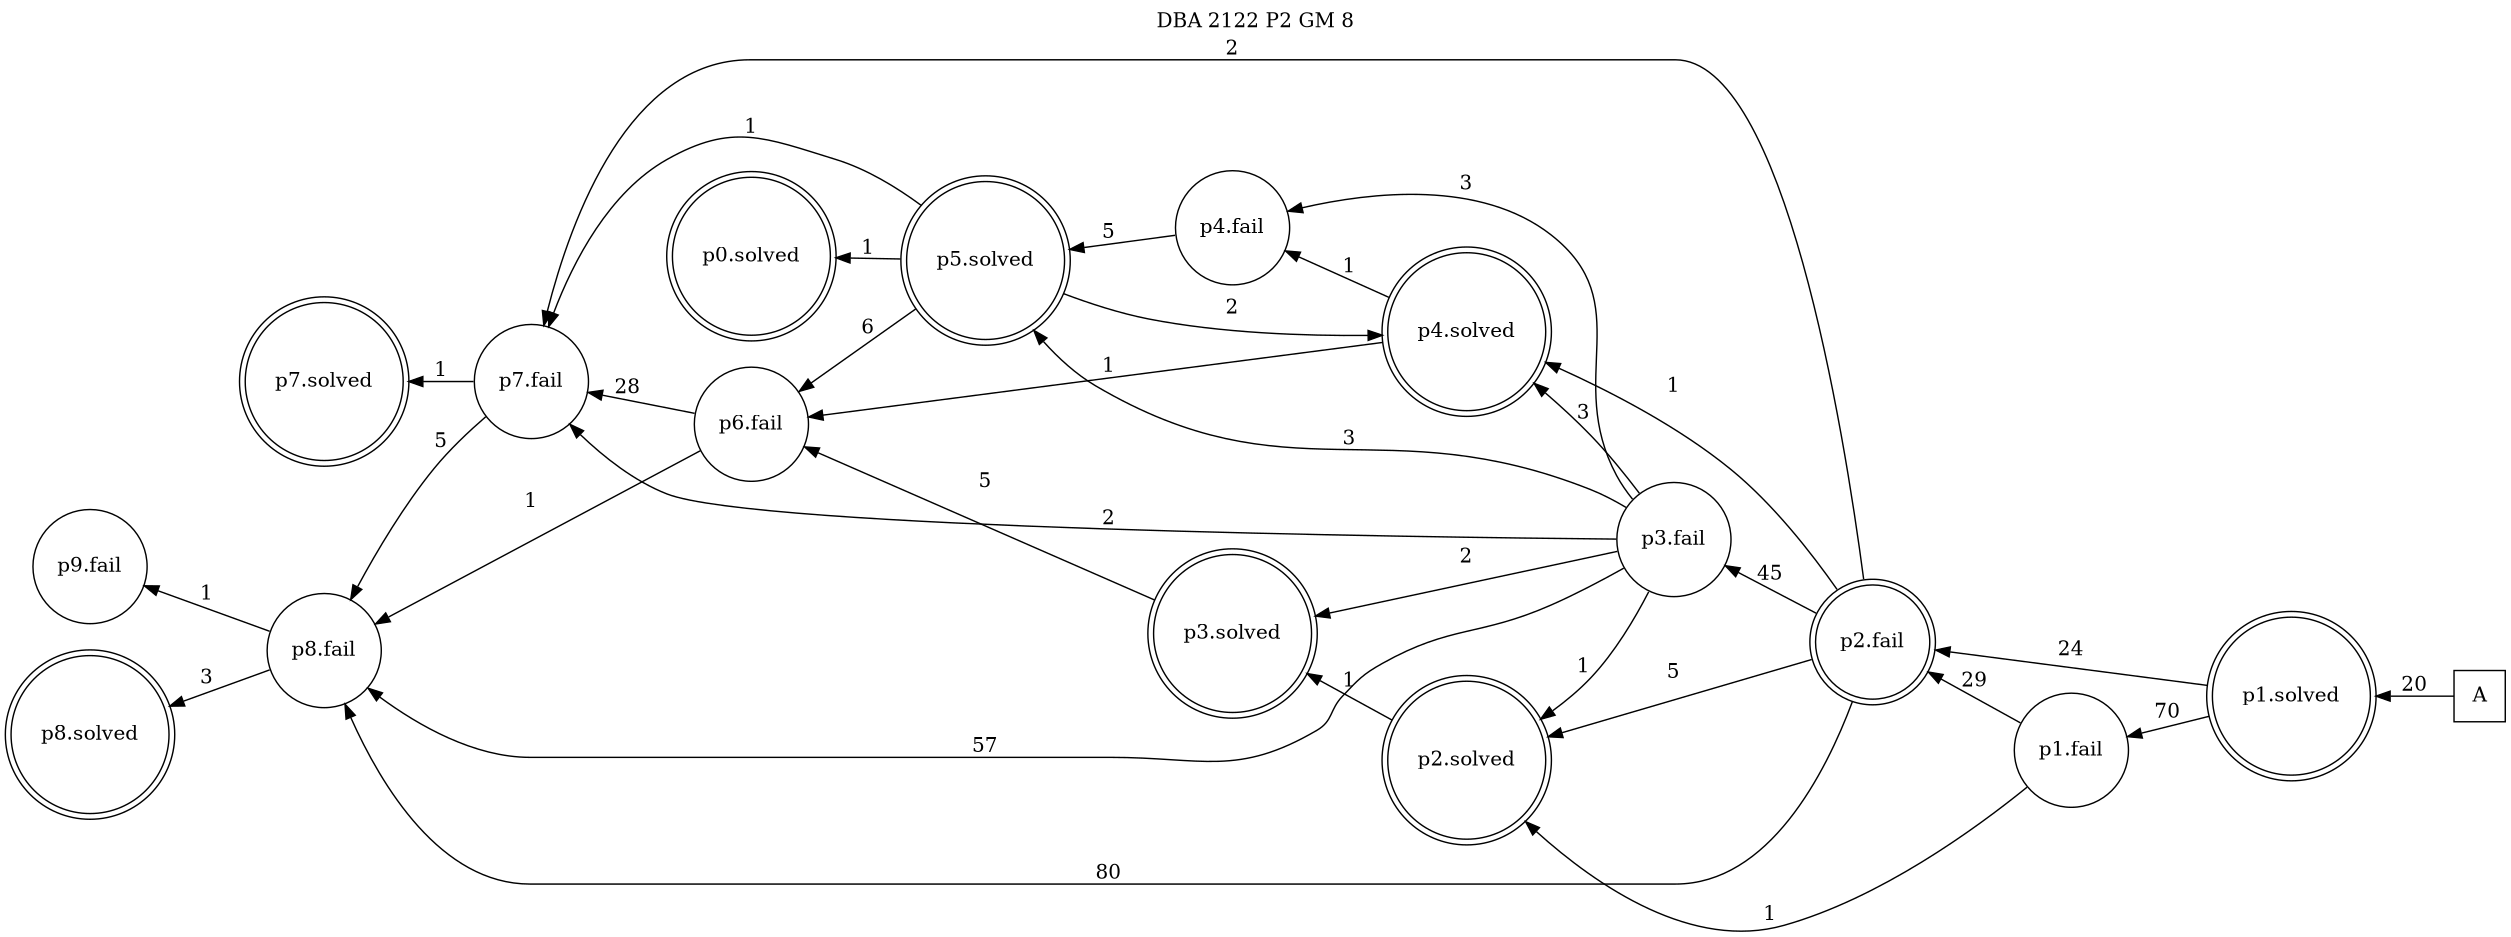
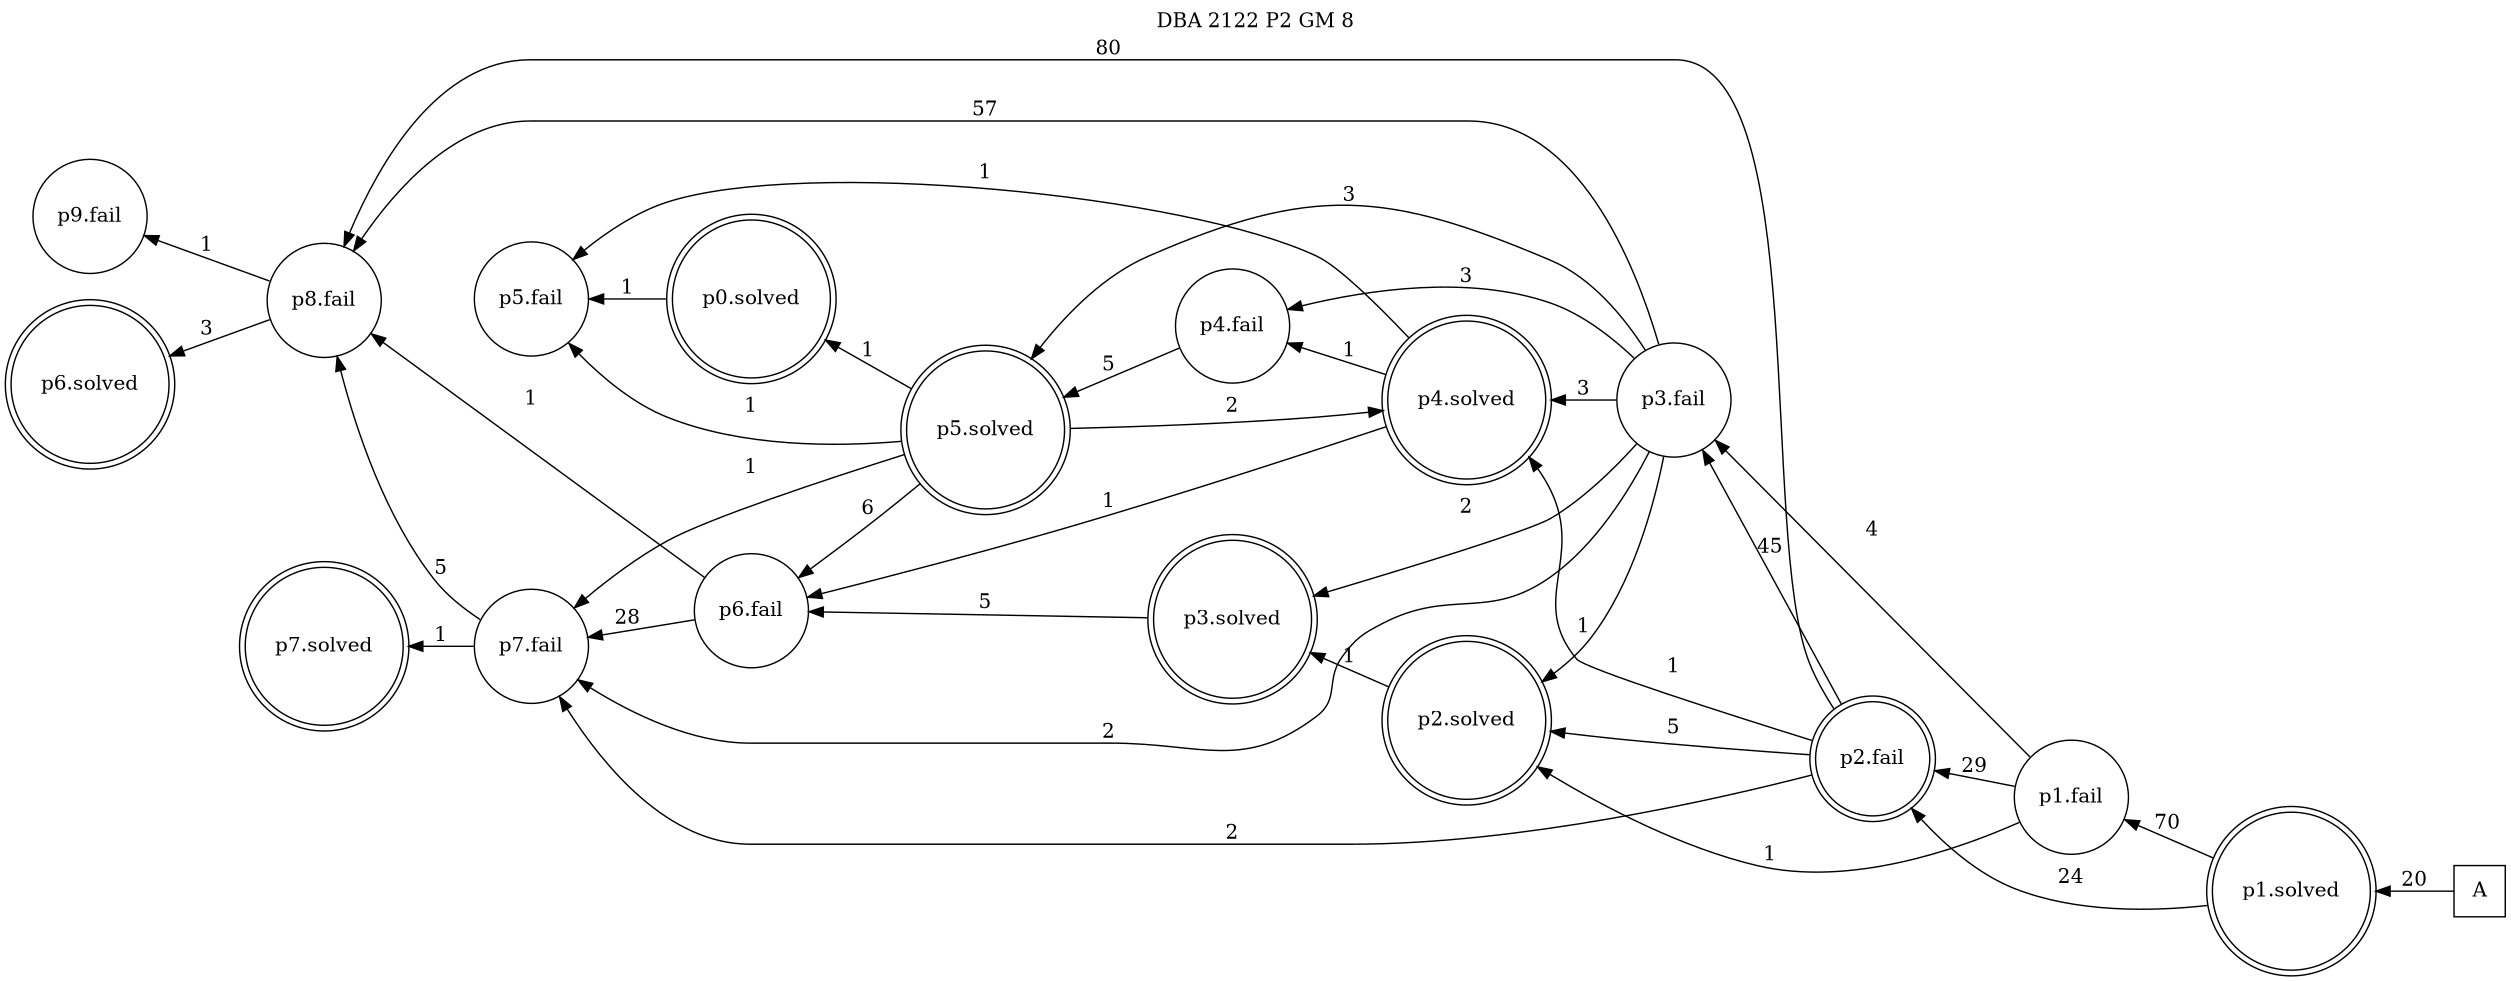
none -> (531, 299)
none -> (1878, 604)
(90, 735) -> (90, 384)
